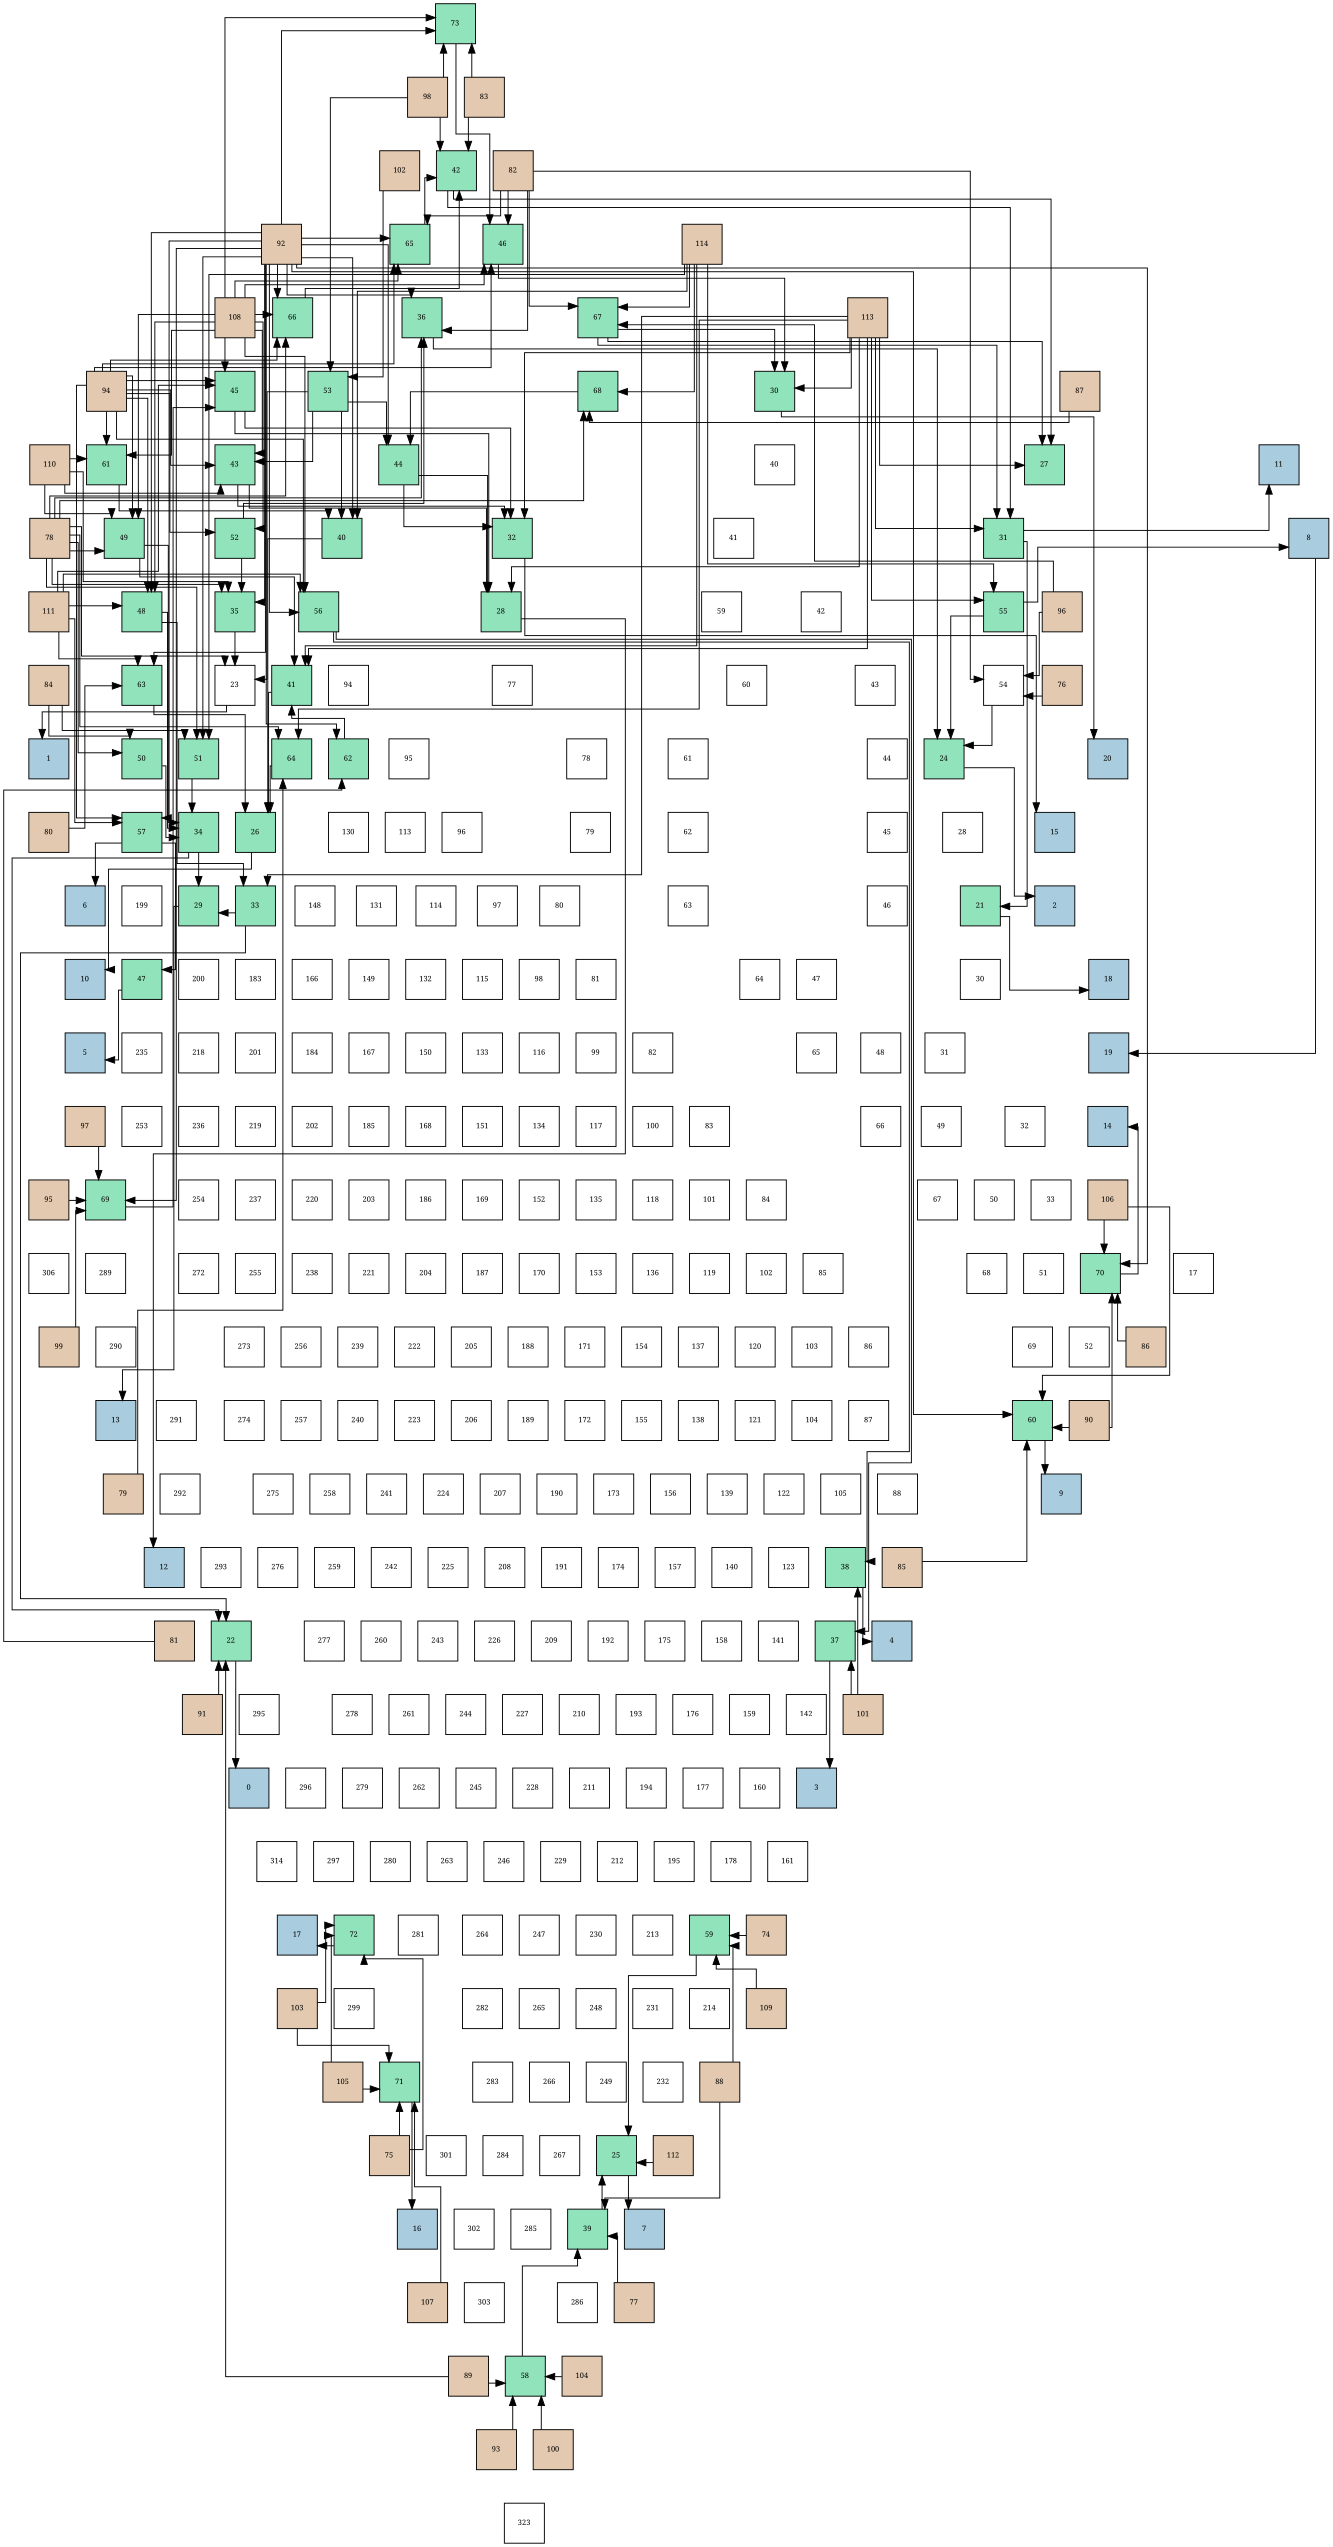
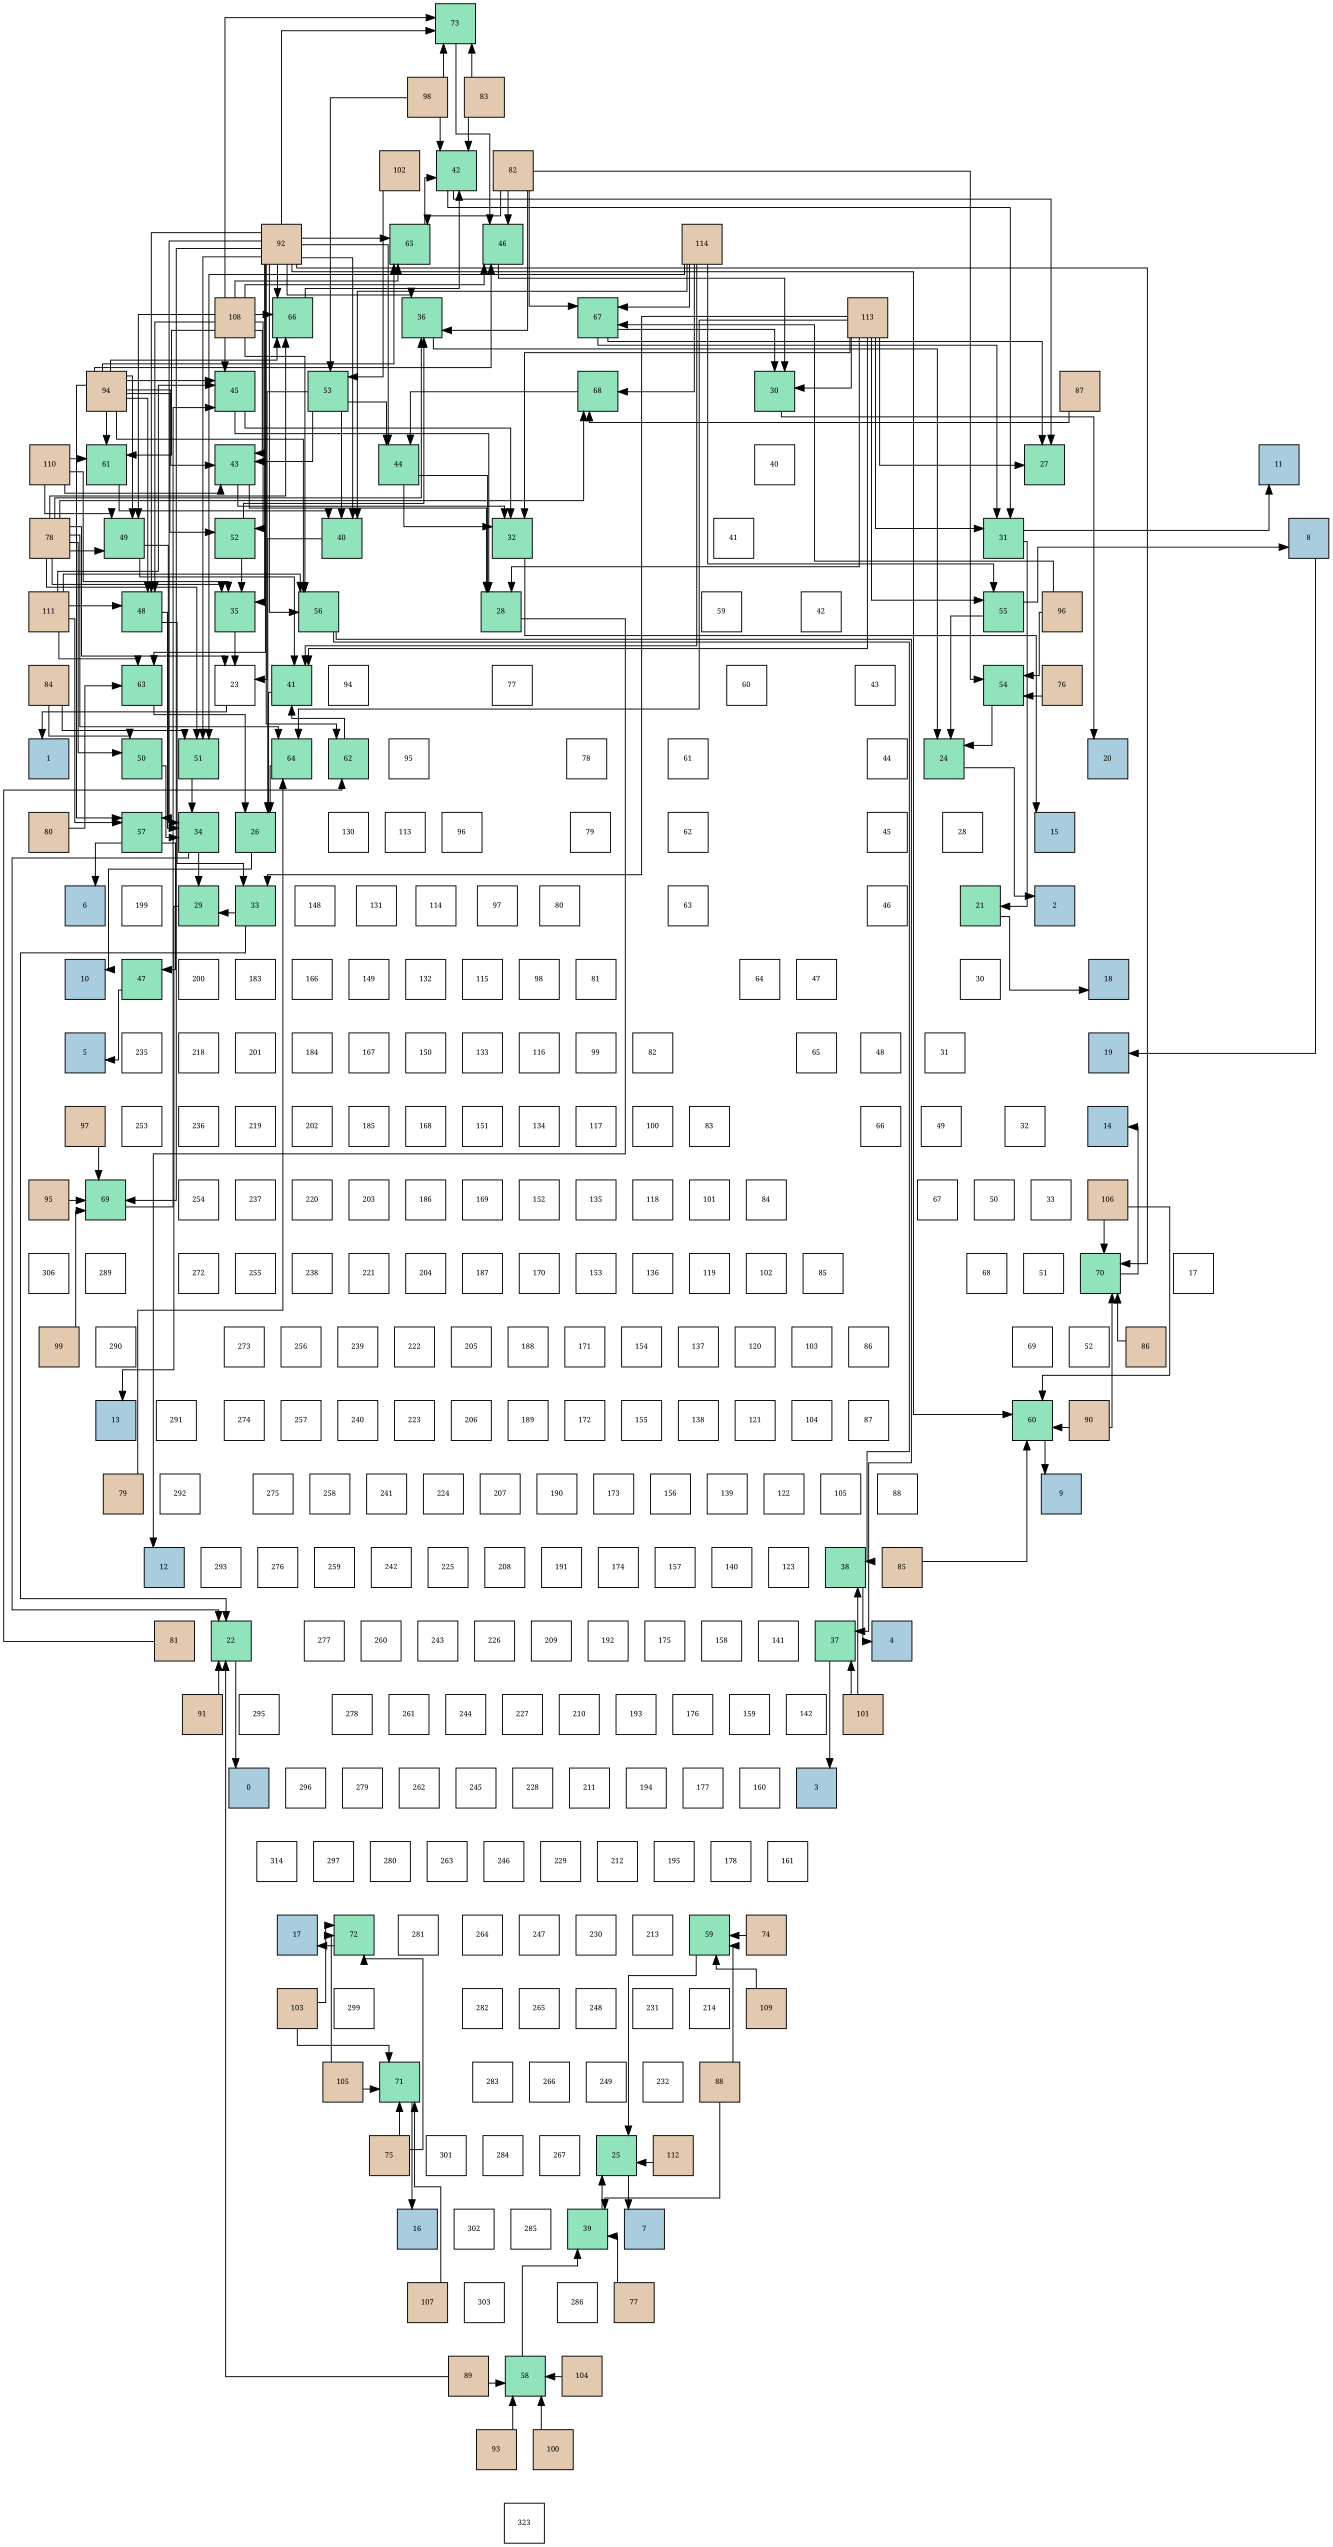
(1004, 685) -> (1004, 685)
